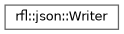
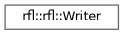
(62, 17) -> (62, 17)
